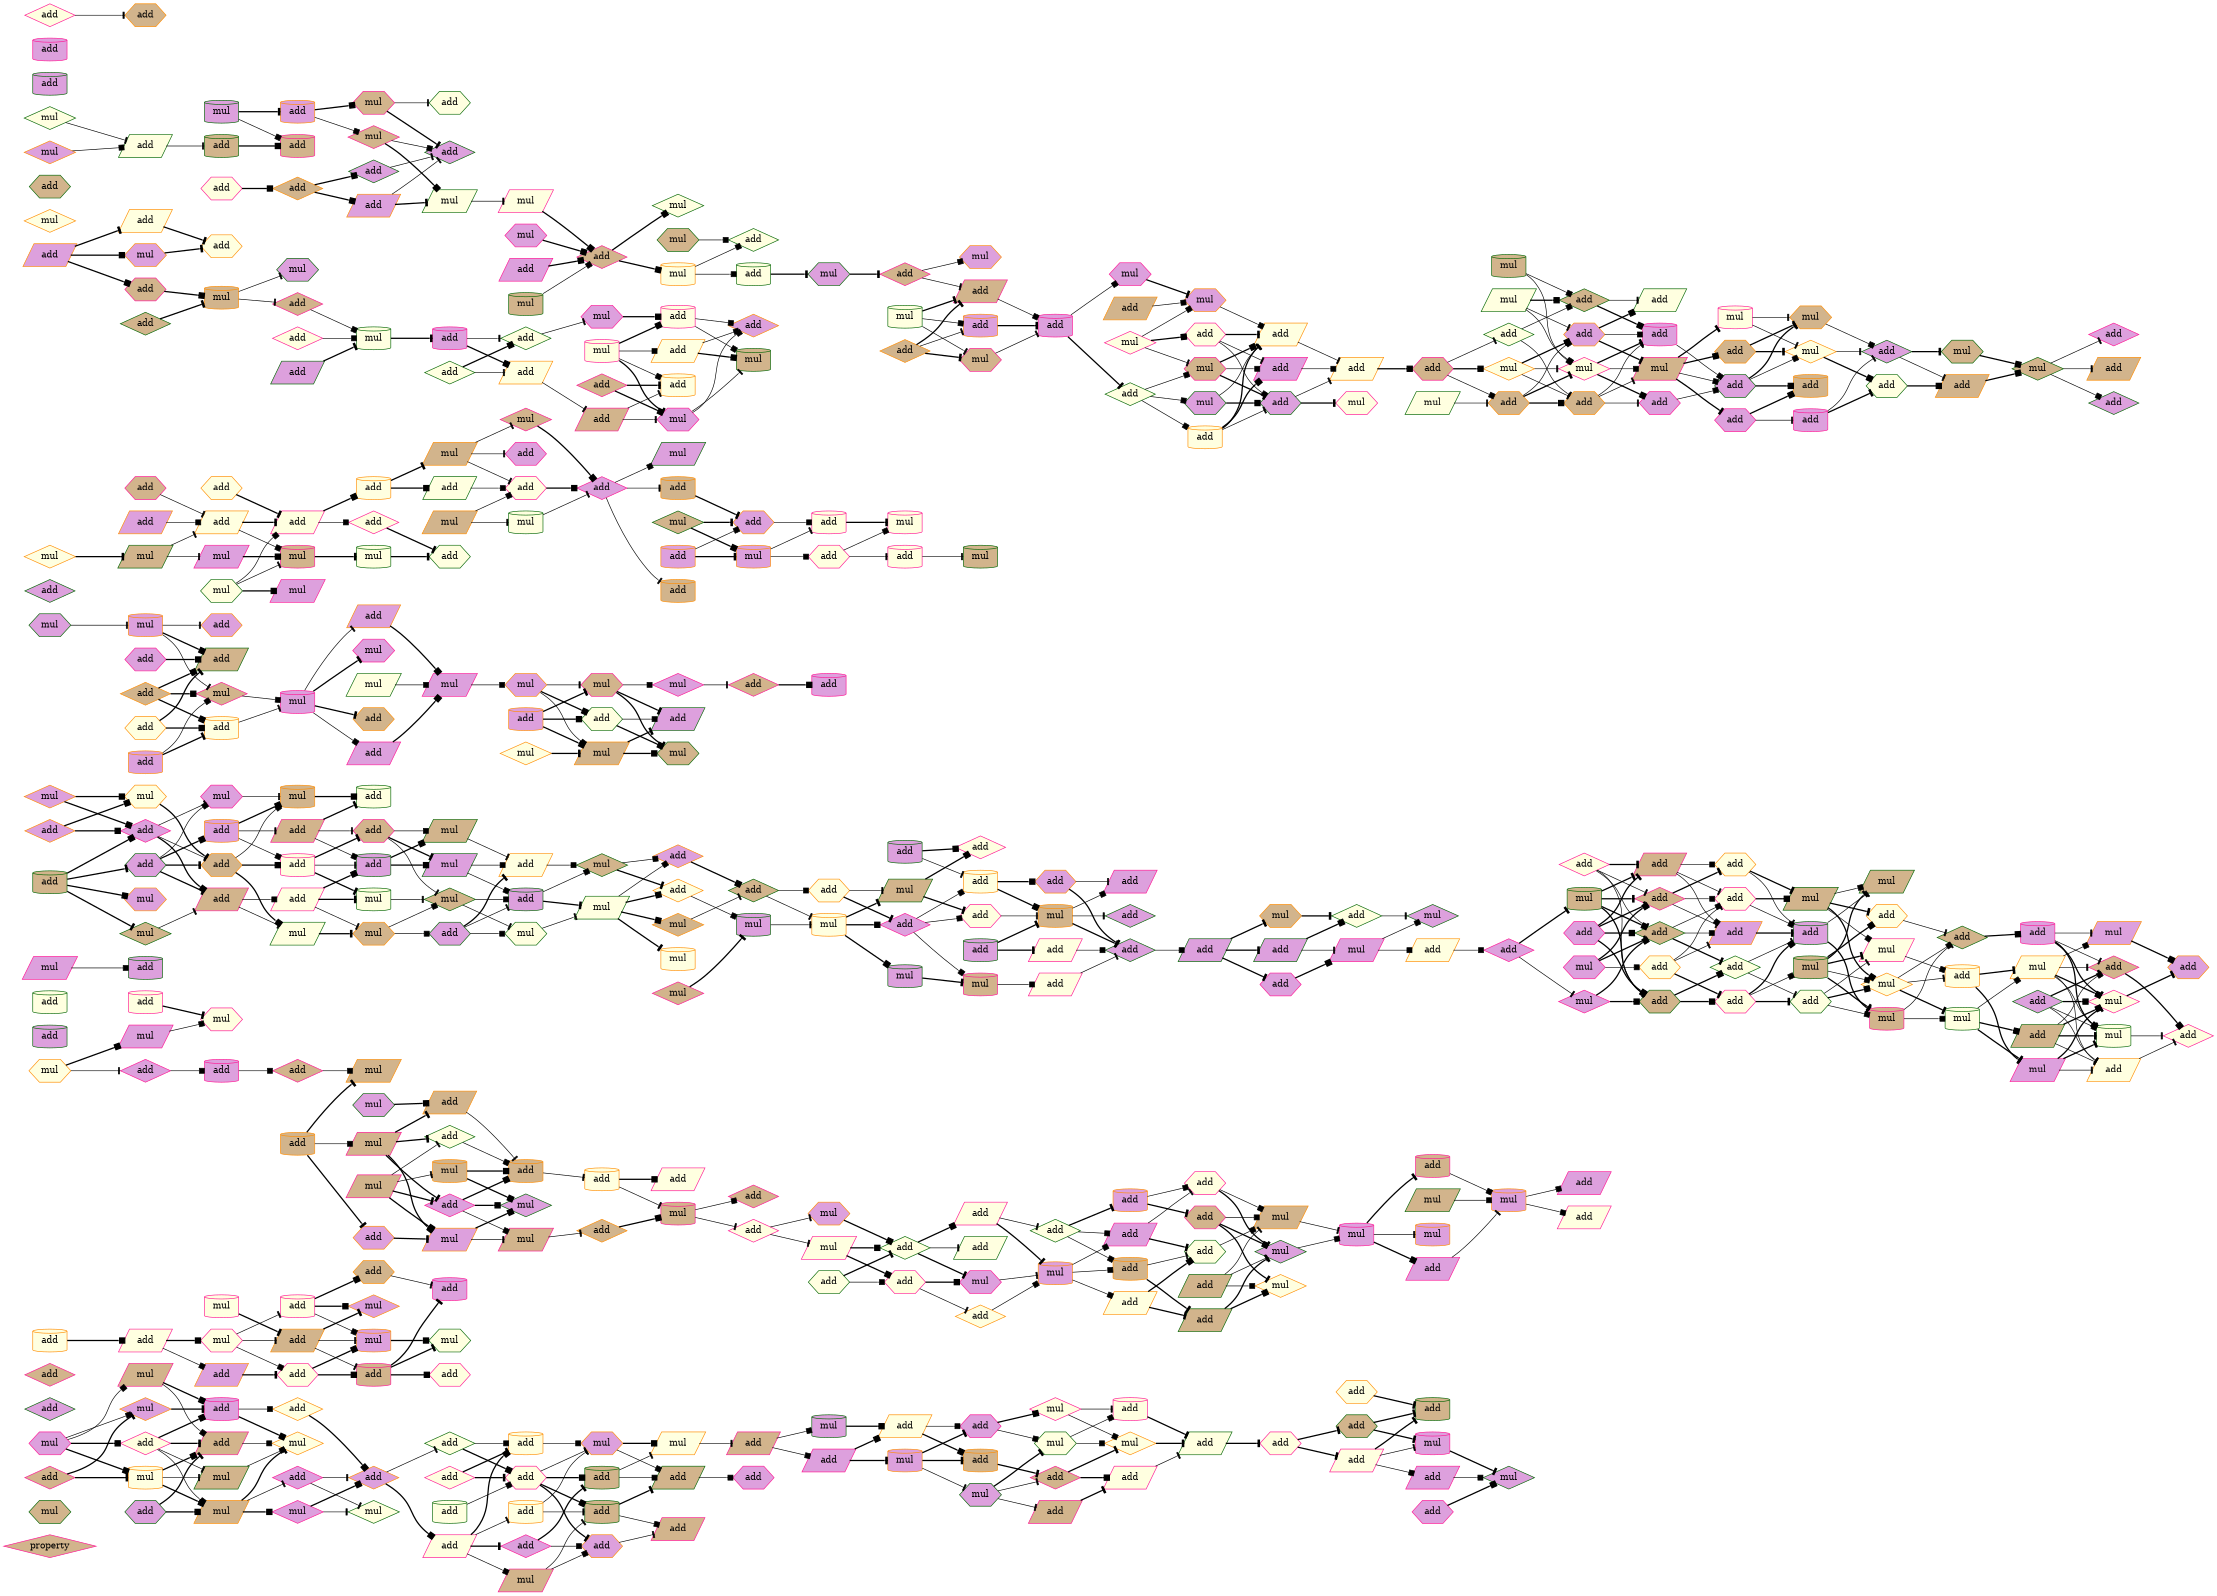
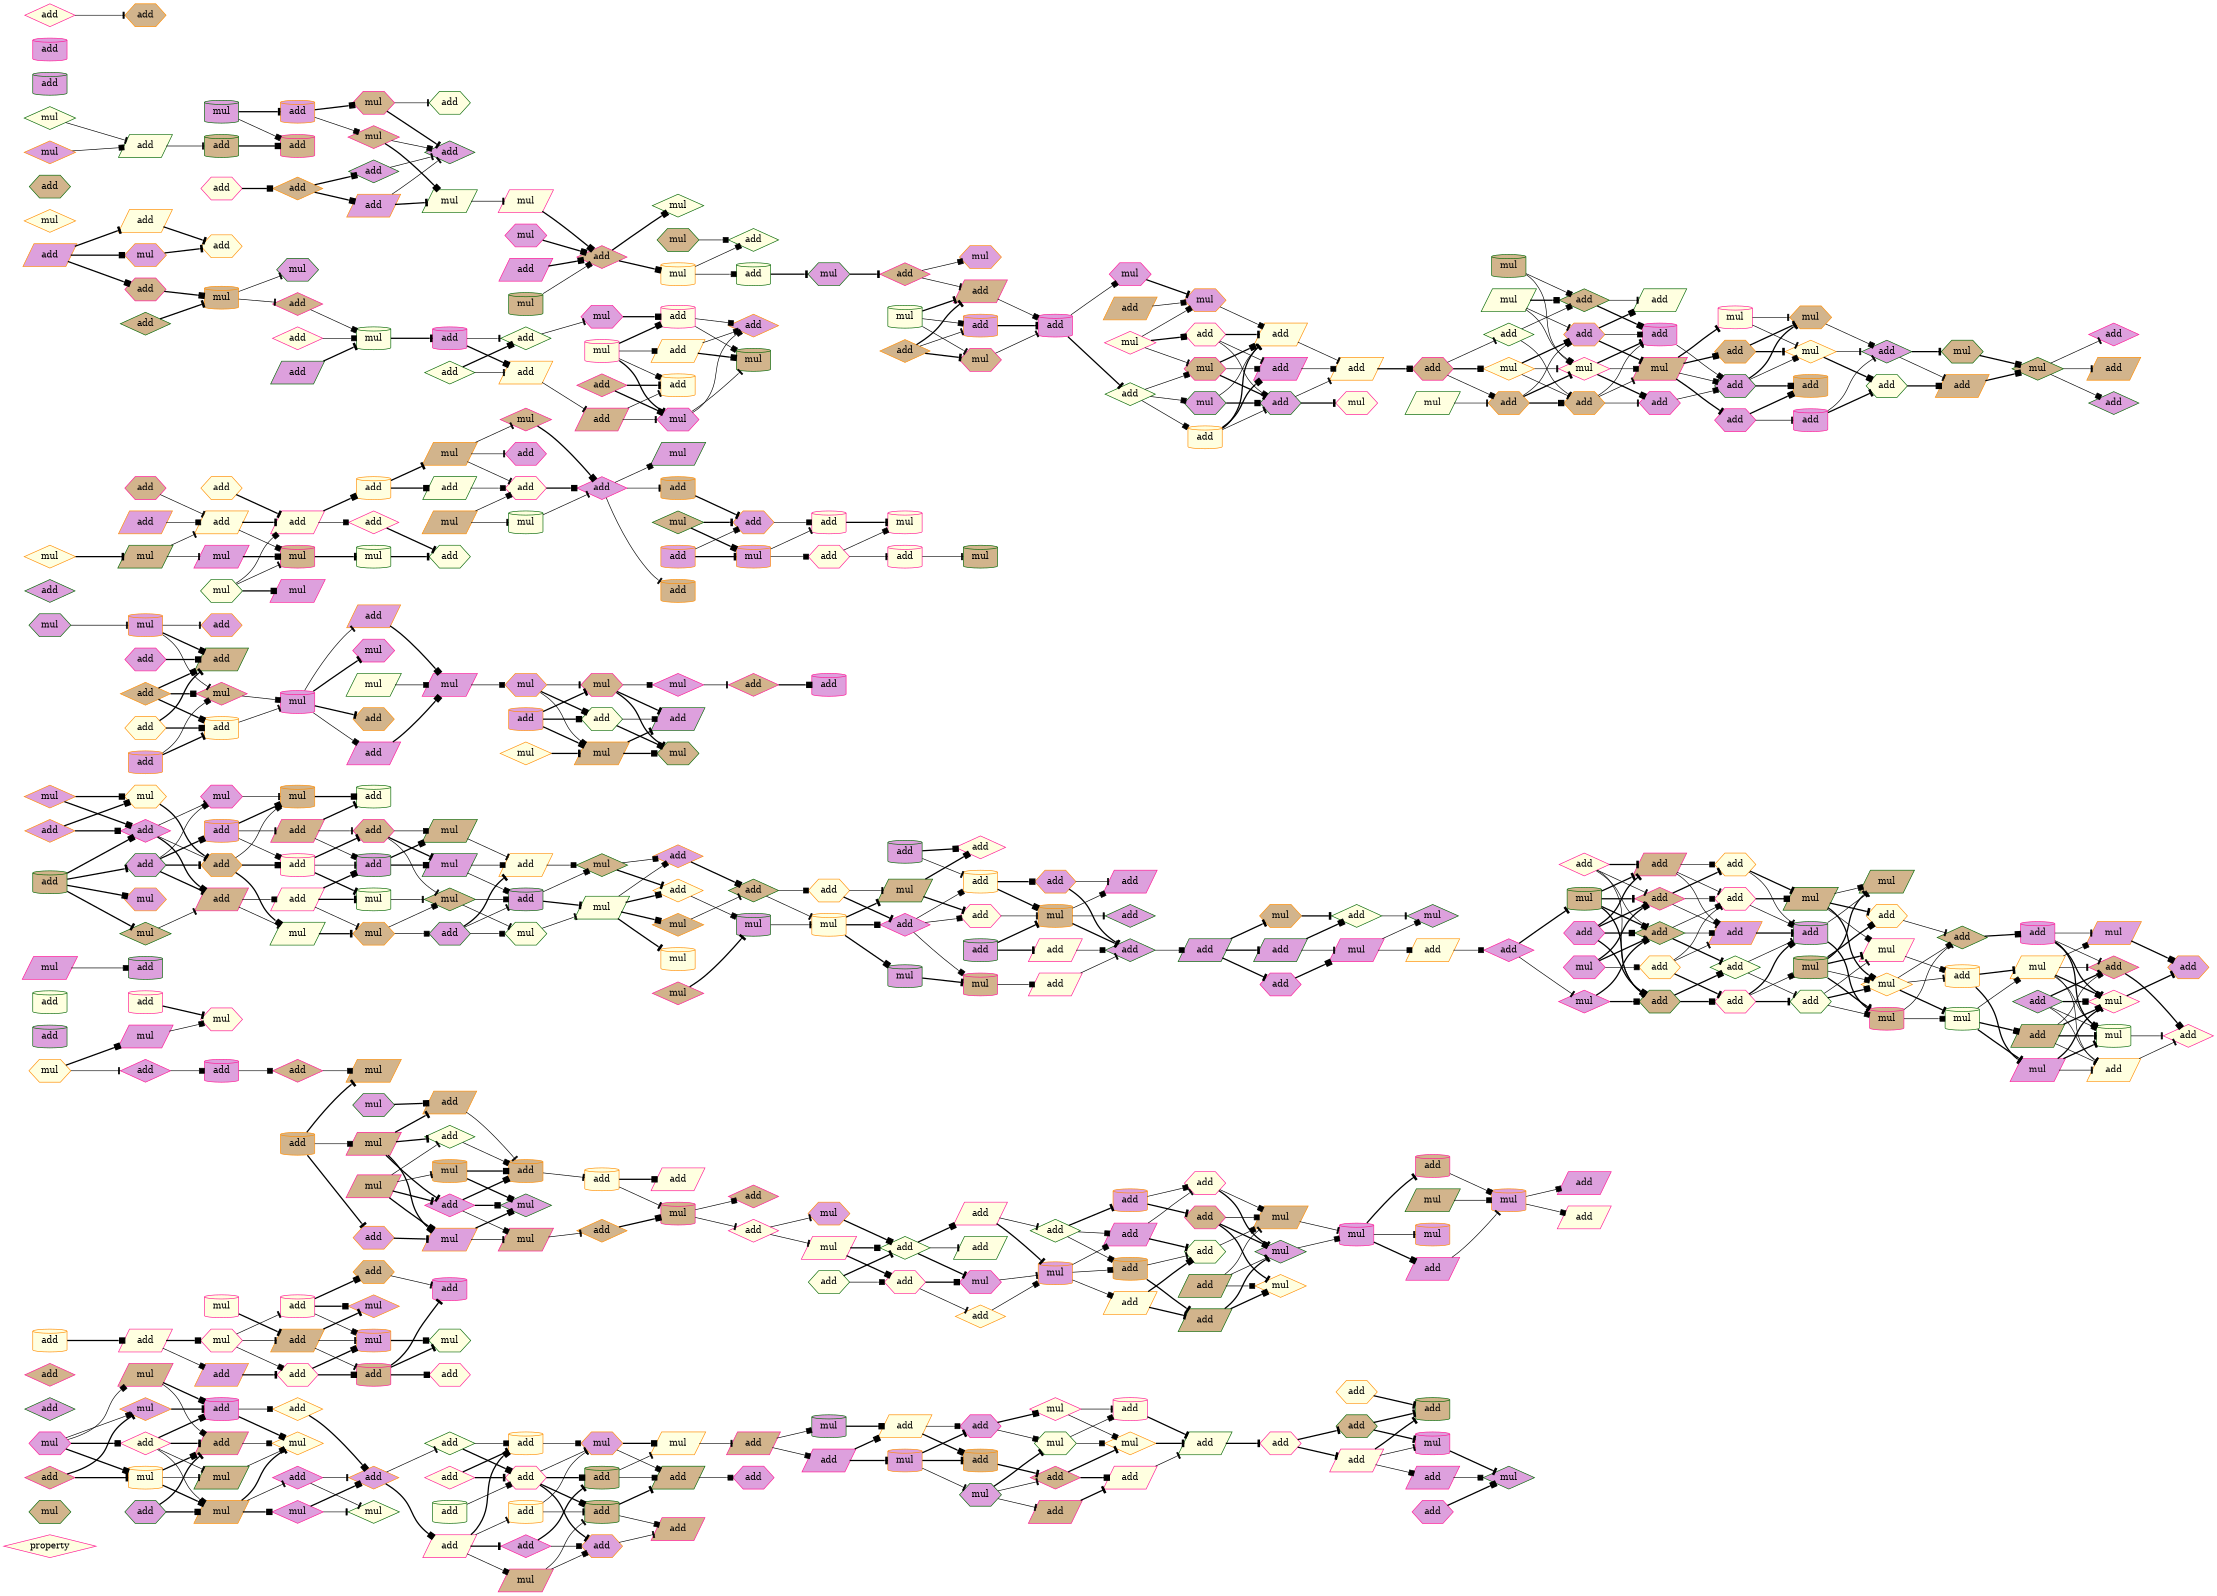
(50, 1546) -> (50, 1546)
